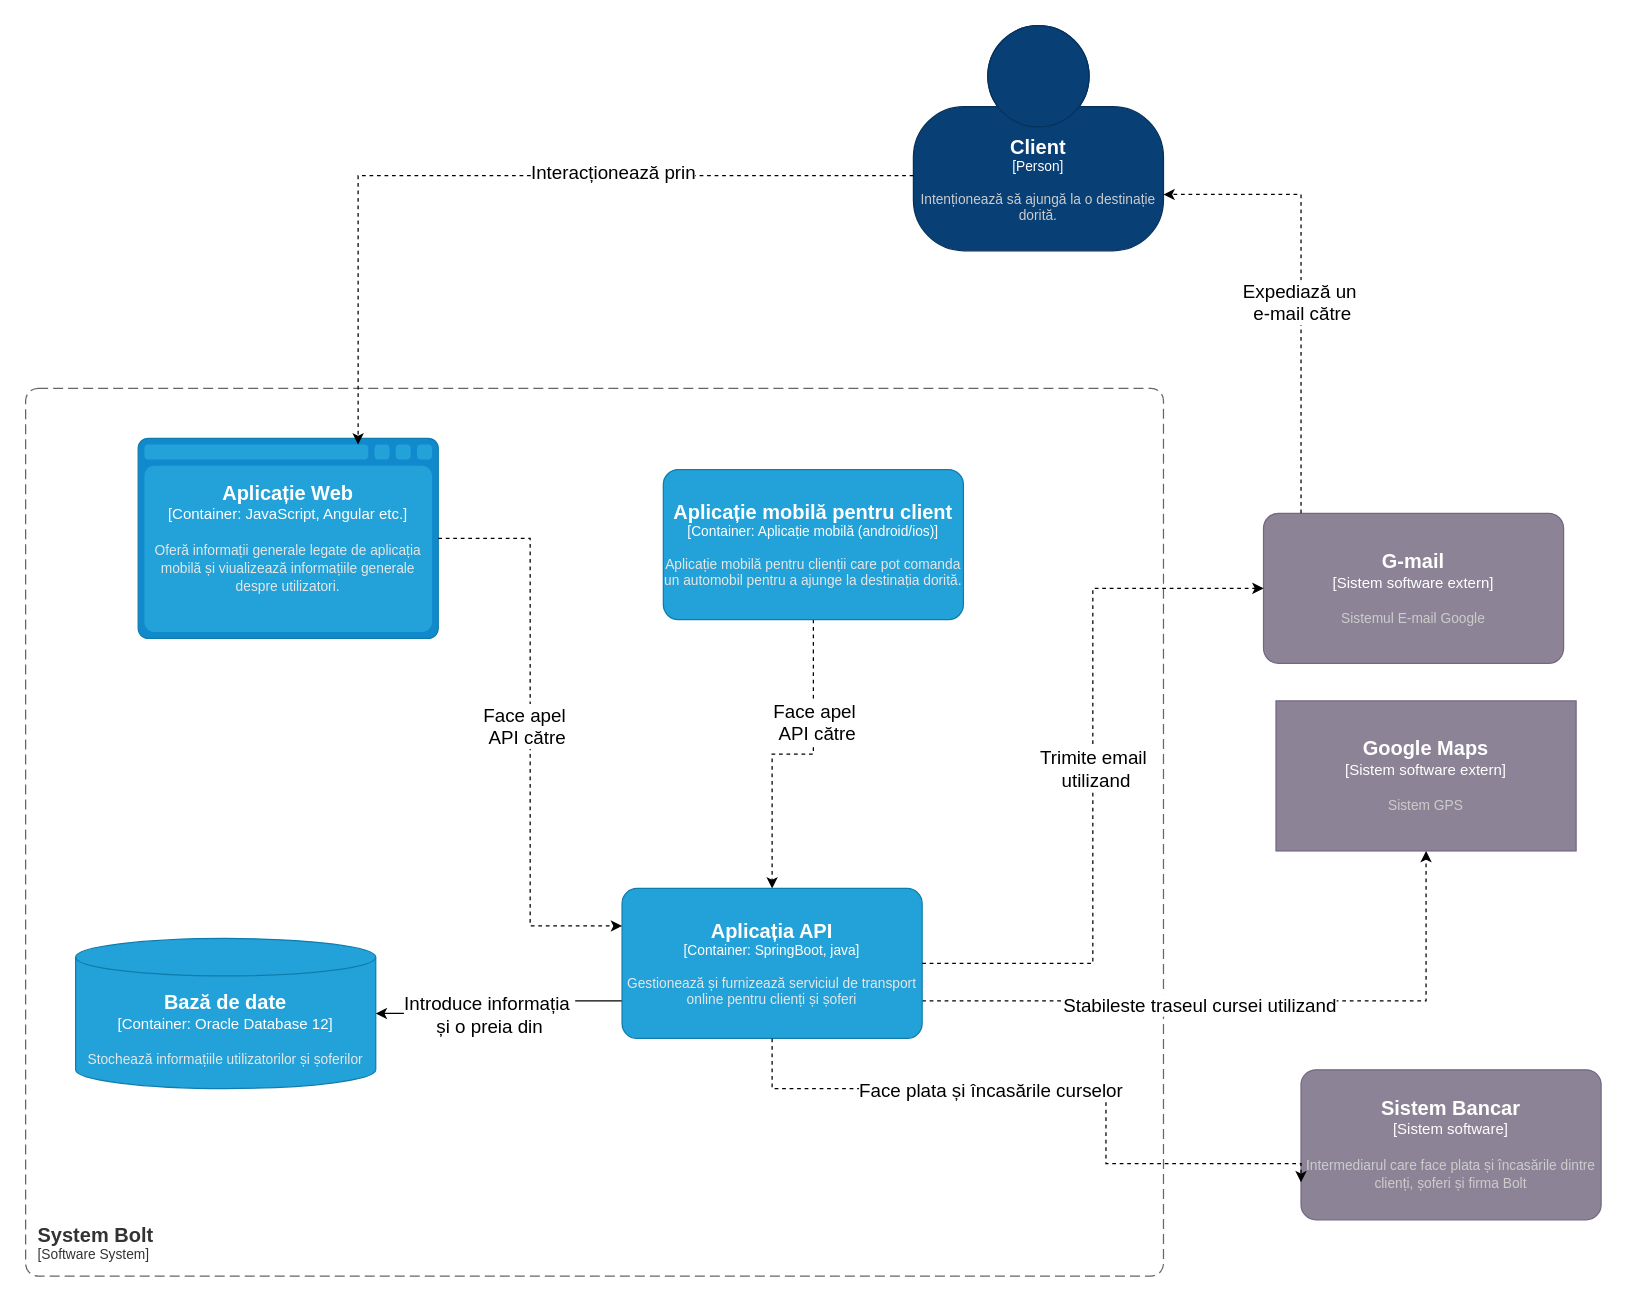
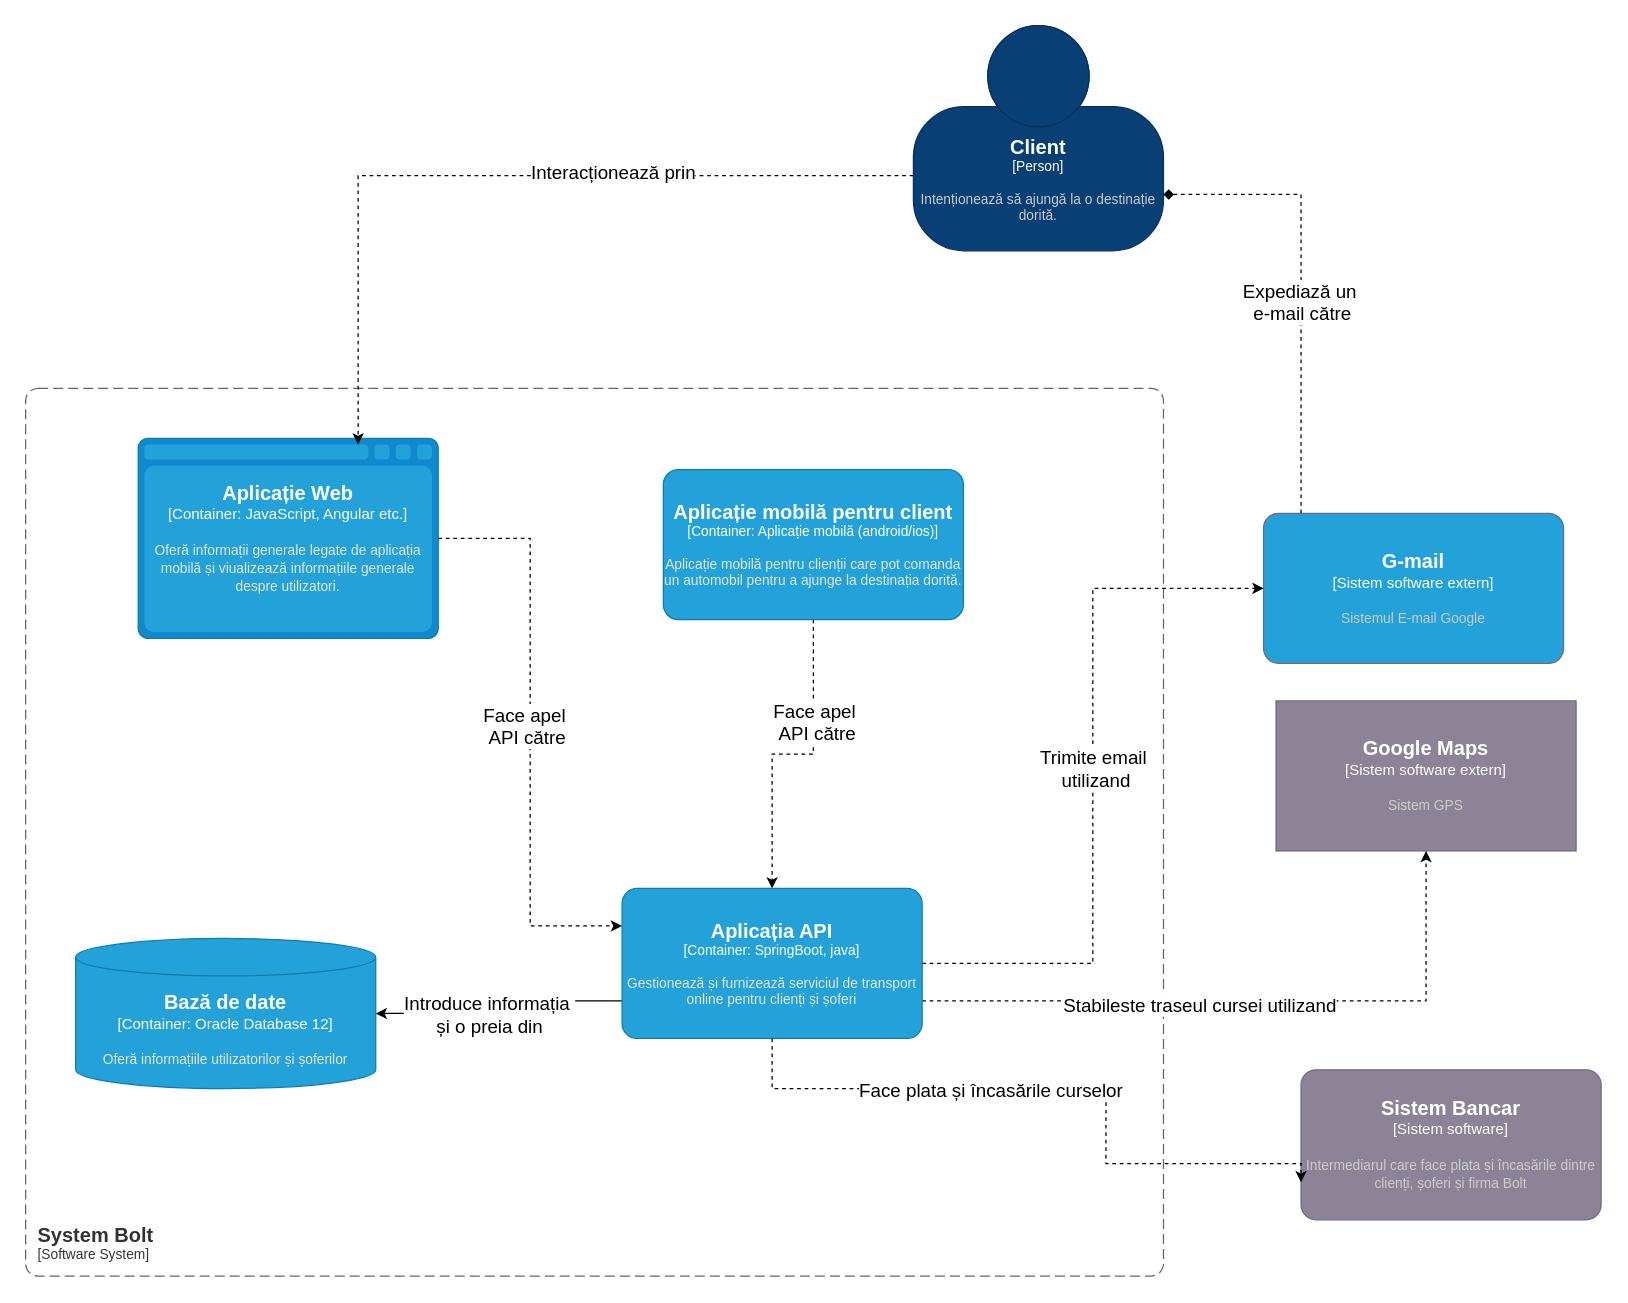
(1173, 194) -> (1174, 194)
(1413, 588) -> (1413, 588)
(226, 1029) -> (226, 1029)
